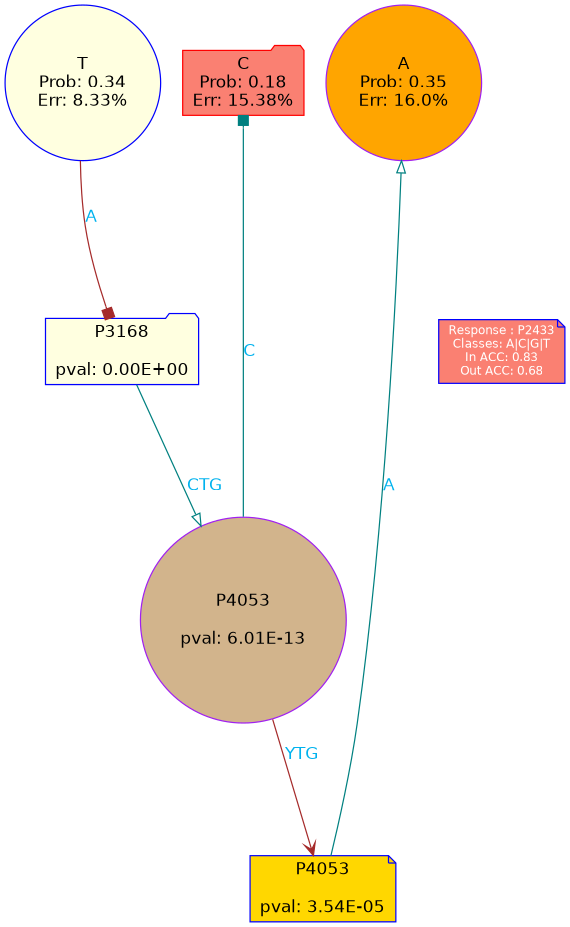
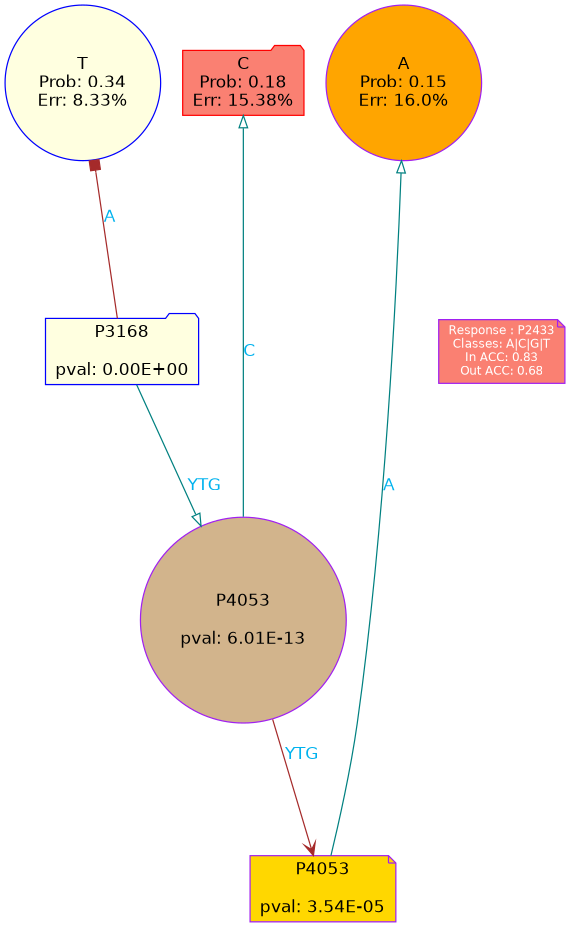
(404, 83) -> (404, 83)
(87, 235) -> (107, 245)
(243, 322) -> (243, 322)
(502, 351) -> (502, 351)
(205, 486) -> (205, 486)
(323, 889) -> (323, 889)
